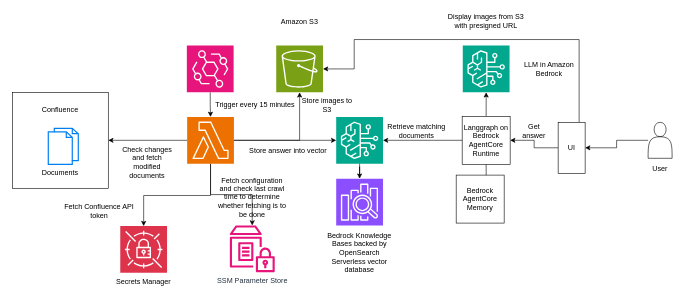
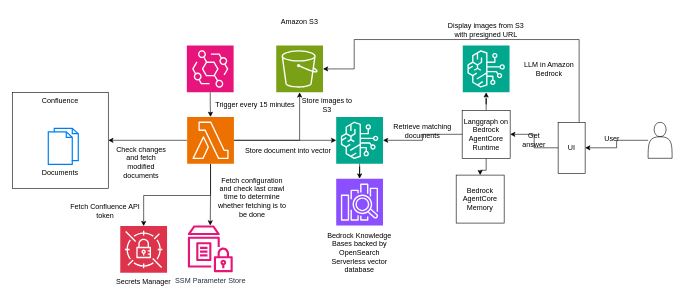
(486, 21) -> (486, 30)
(60, 110) -> (60, 101)
(417, 131) -> (423, 131)
(534, 131) -> (534, 140)
(486, 140) -> (486, 134)
(288, 150) -> (288, 150)
(147, 162) -> (141, 162)
(660, 169) -> (612, 139)
(99, 211) -> (105, 211)
(252, 249) -> (210, 249)
